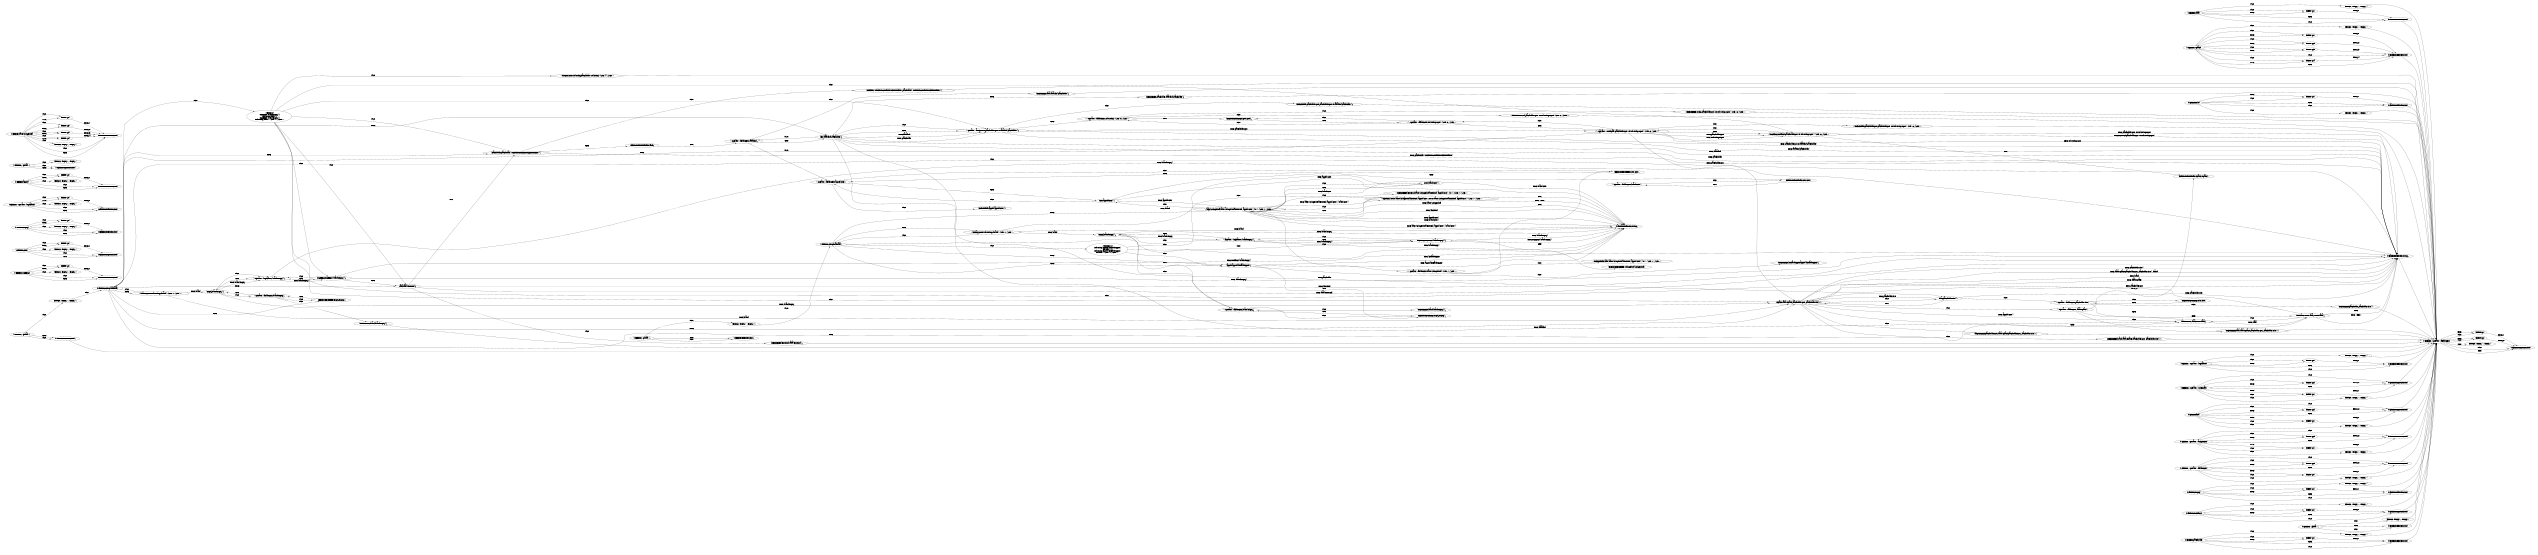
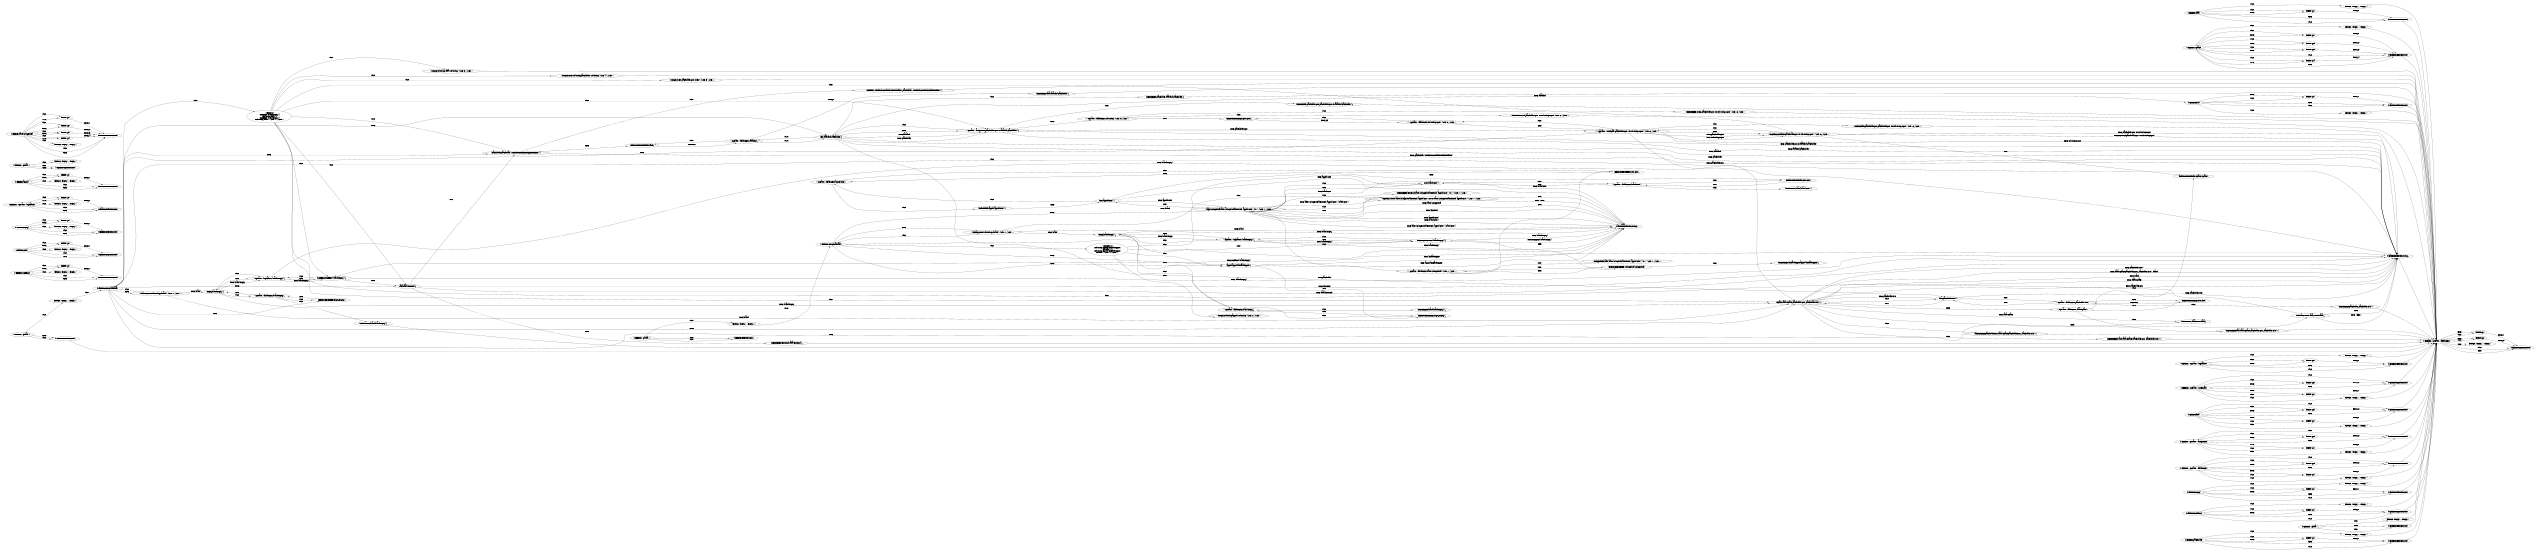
none -> (451, 71)
none -> (692, 80)
(992, 97) -> (992, 97)
(831, 100) -> (831, 100)
(1324, 120) -> (1324, 120)
(1265, 124) -> none
(787, 141) -> (787, 141)
(692, 144) -> (692, 144)
(787, 161) -> (690, 142)
none -> (1525, 182)
none -> (1525, 185)
none -> (1799, 189)
(971, 192) -> (1055, 207)
none -> (1532, 269)
none -> (1534, 273)
(1516, 276) -> (1711, 265)
(2134, 288) -> (2134, 288)
(2134, 299) -> (2134, 299)
(2134, 302) -> (2134, 302)
(1948, 308) -> (1948, 308)
(2006, 315) -> (2006, 315)
none -> (1239, 316)
(2184, 317) -> (2136, 310)
(2148, 318) -> (2002, 305)
(2256, 320) -> none
(2257, 324) -> none
(1451, 330) -> (1506, 97)
(587, 331) -> (587, 331)
